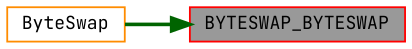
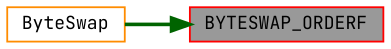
(297, 24) -> (287, 24)
